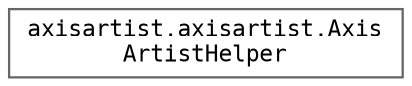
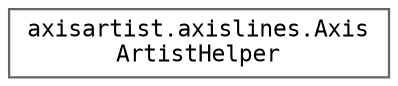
(206, 43) -> (199, 43)
